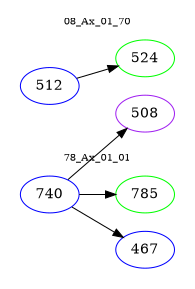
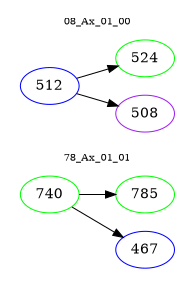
(97, 22) -> (97, 22)
(93, 157) -> (92, 98)
(50, 194) -> (50, 194)
